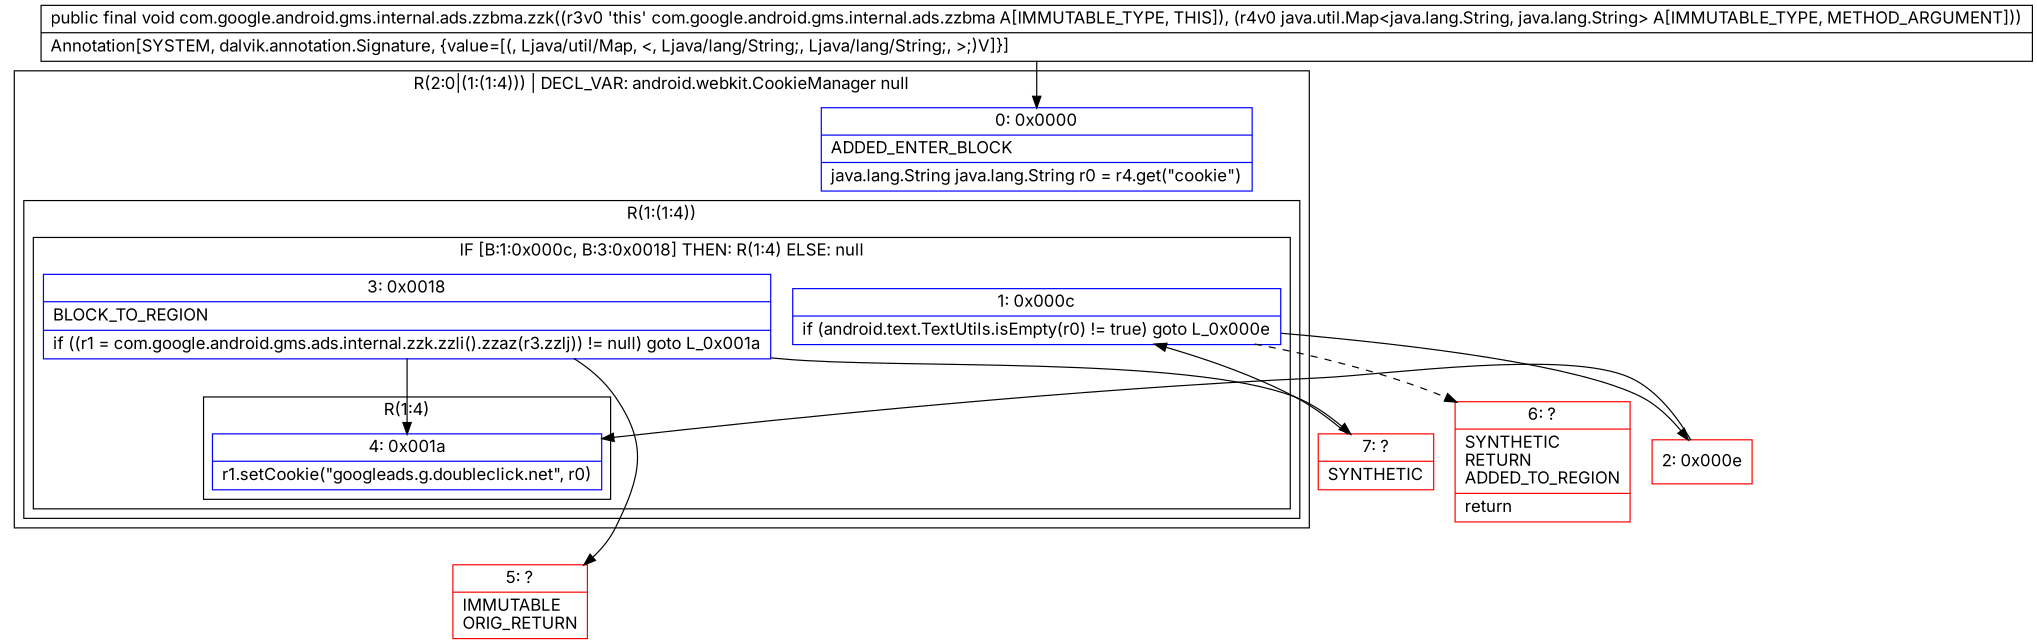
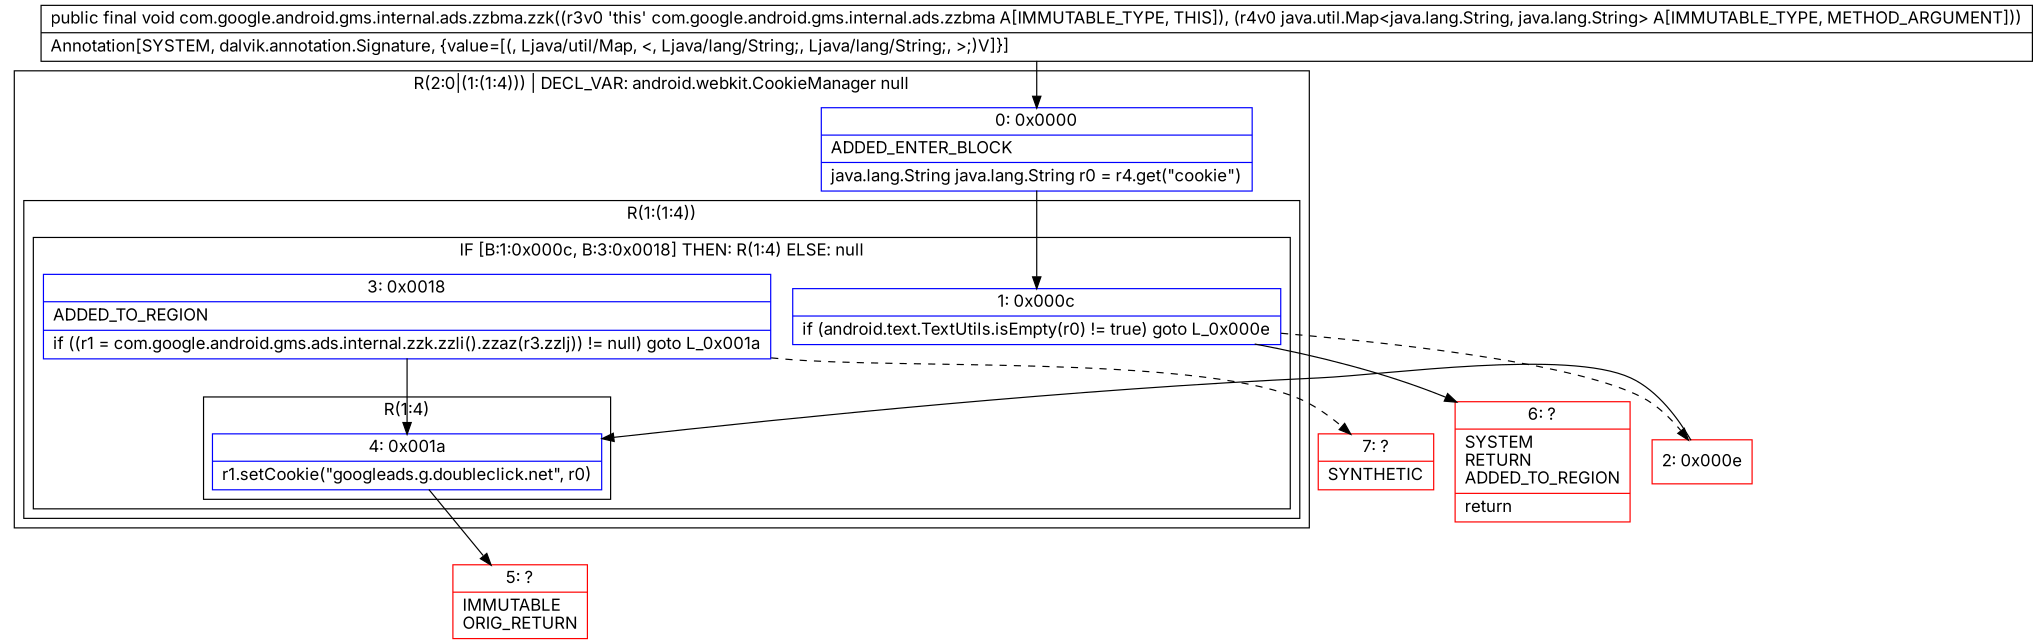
(131, 315) -> (131, 315)
(1489, 358) -> (1489, 358)
(1352, 366) -> (1352, 366)
(1062, 367) -> (1062, 367)
(1243, 373) -> (1037, 229)
(1513, 443) -> (1499, 443)
(637, 452) -> (467, 536)
